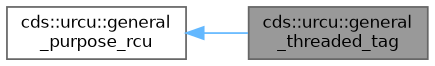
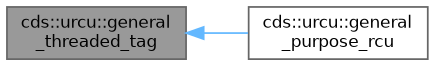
(226, 33) -> (226, 33)
